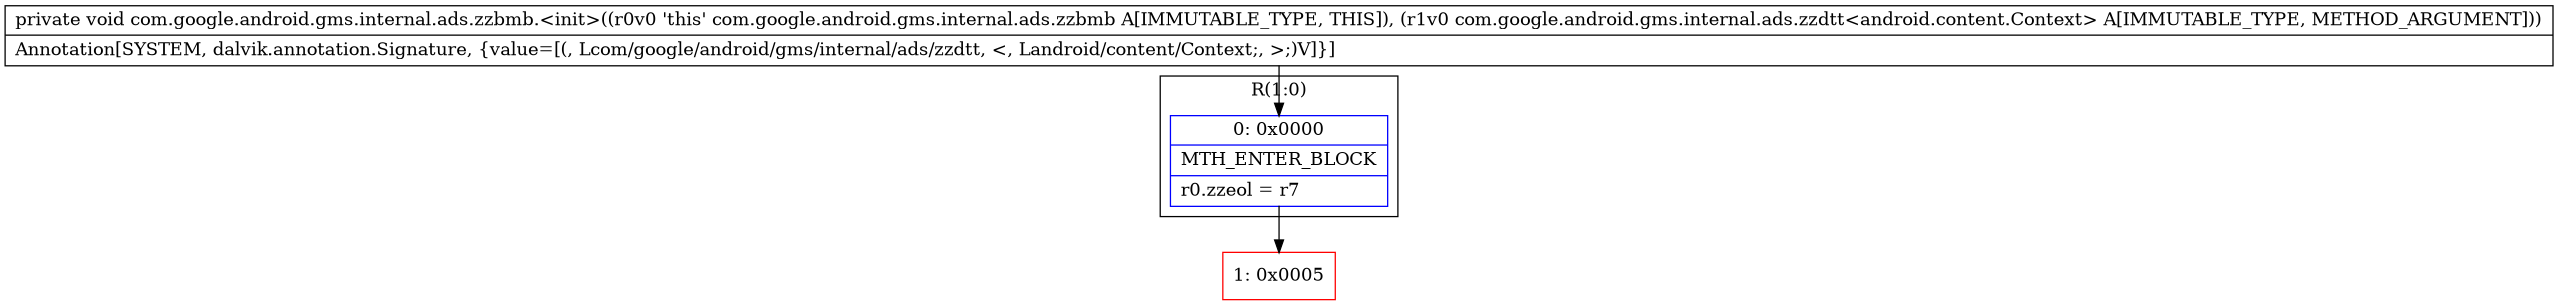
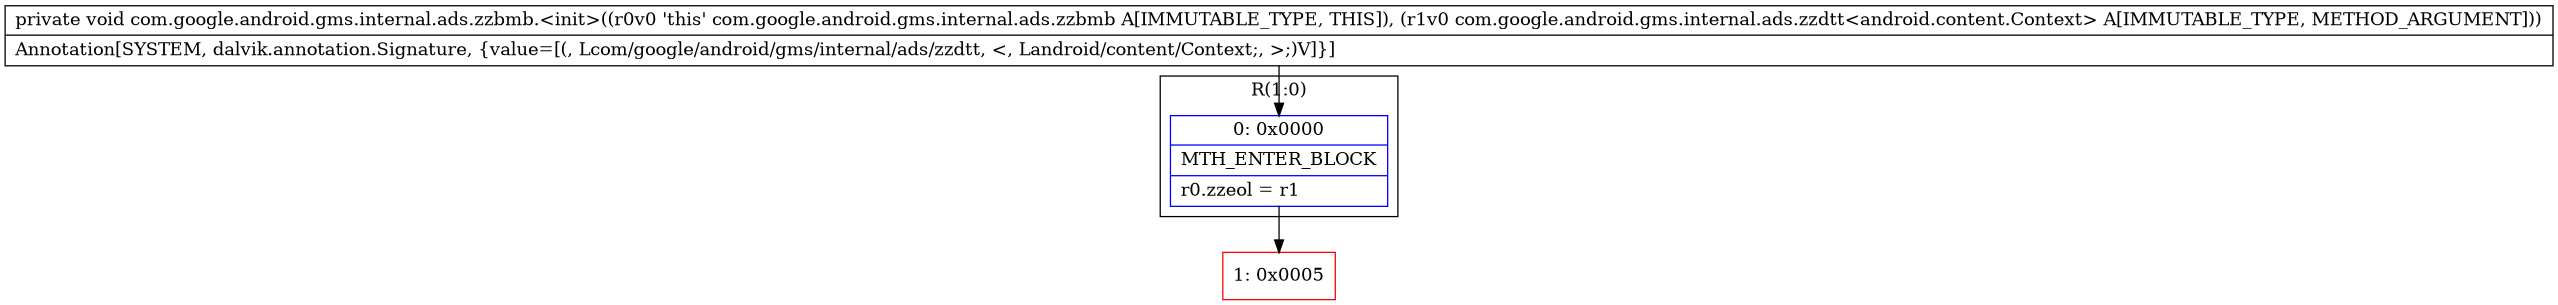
(1241, 190) -> (1241, 190)
